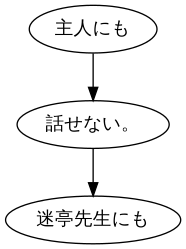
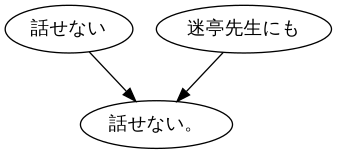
(93, 29) -> (69, 29)
(93, 166) -> (205, 72)
